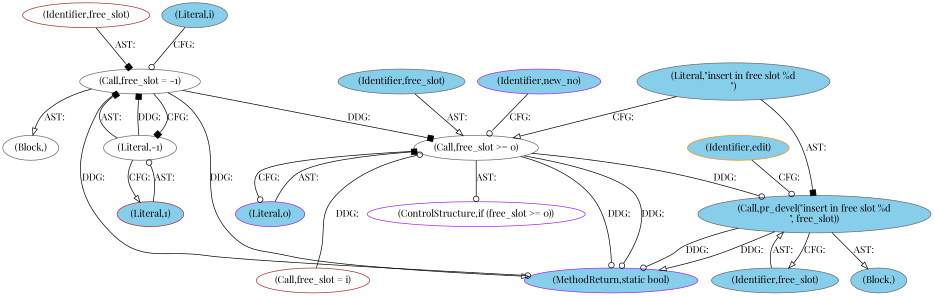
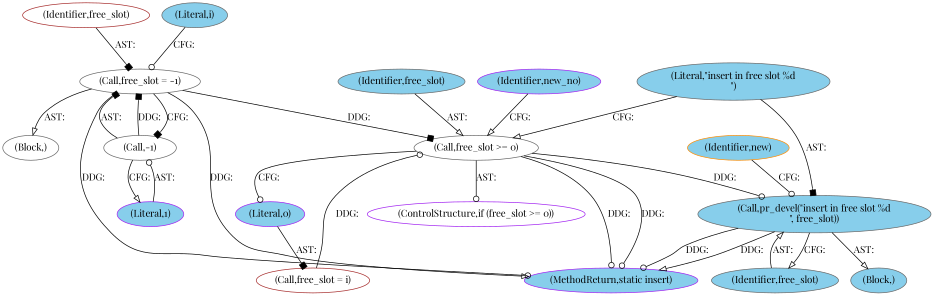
(510, 112) -> (510, 112)
(140, 148) -> (140, 148)
(738, 148) -> (738, 148)
(335, 161) -> (289, 244)
(150, 214) -> (150, 214)
(611, 280) -> (611, 280)
